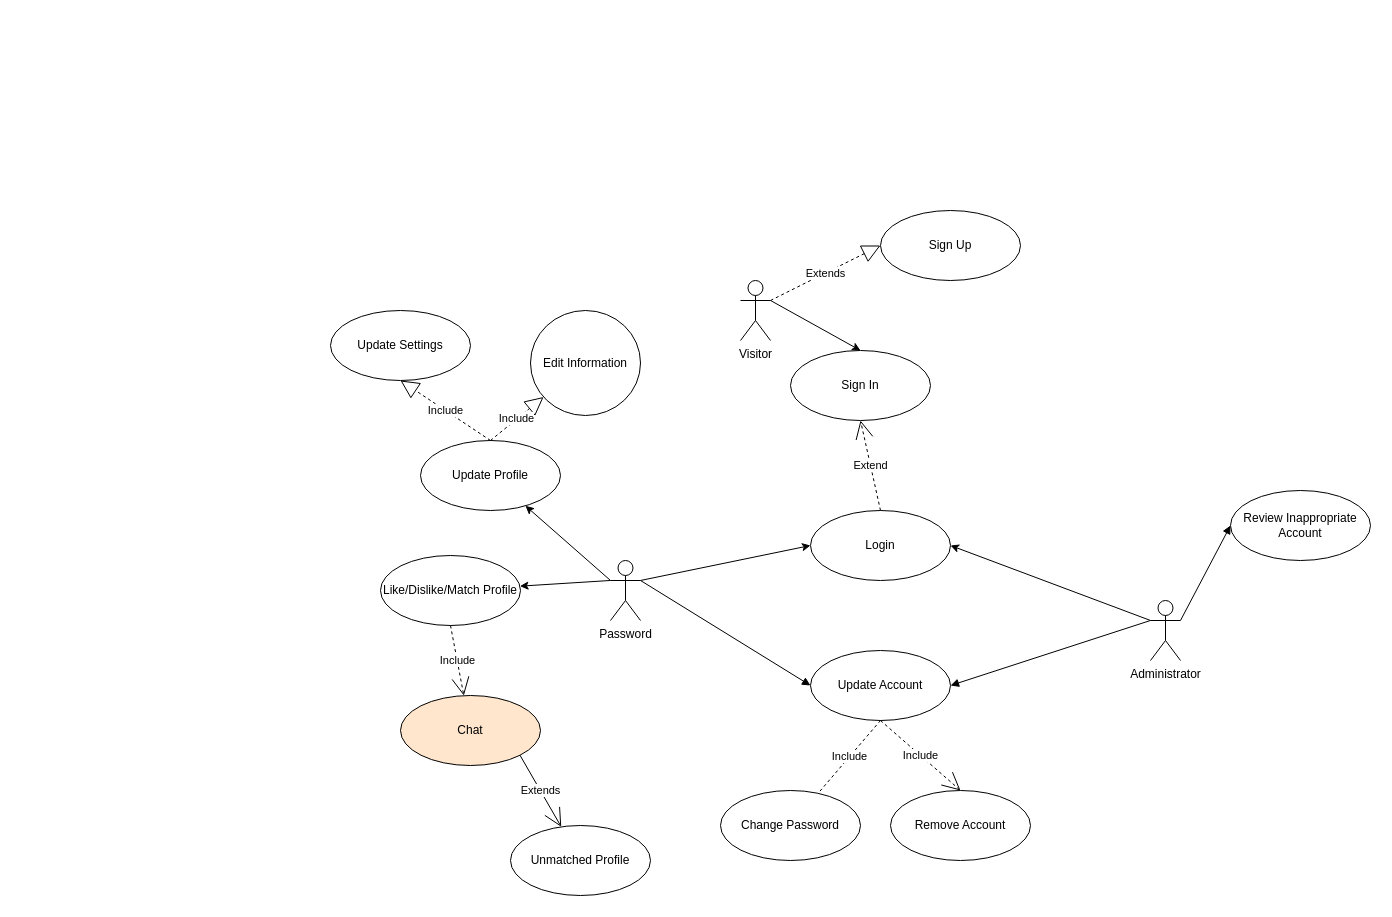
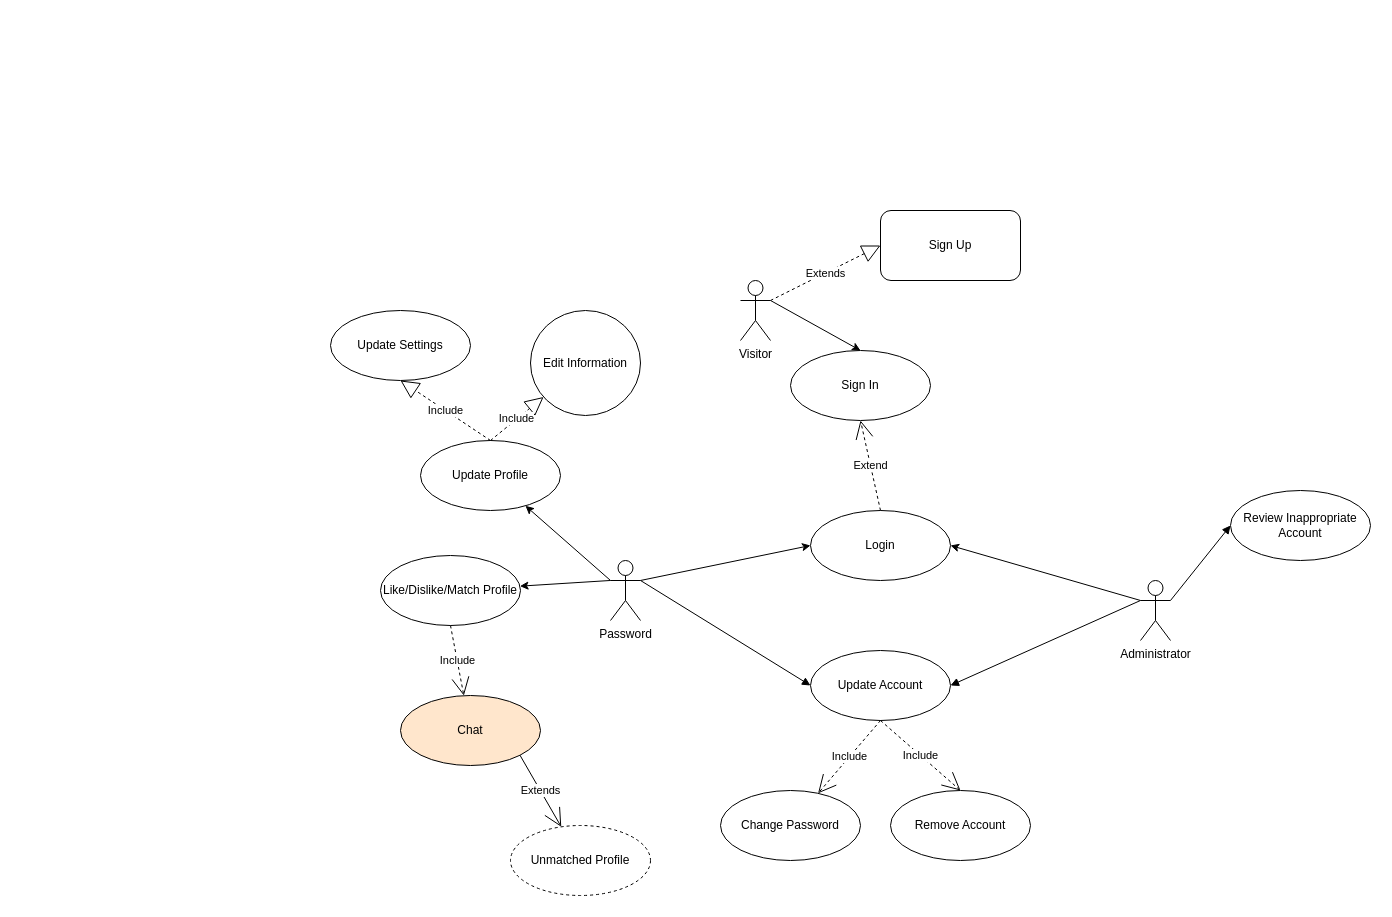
(951, 246) -> (951, 246)
(1166, 631) -> (1156, 611)
(821, 789) -> (822, 789)
(581, 861) -> (581, 861)
